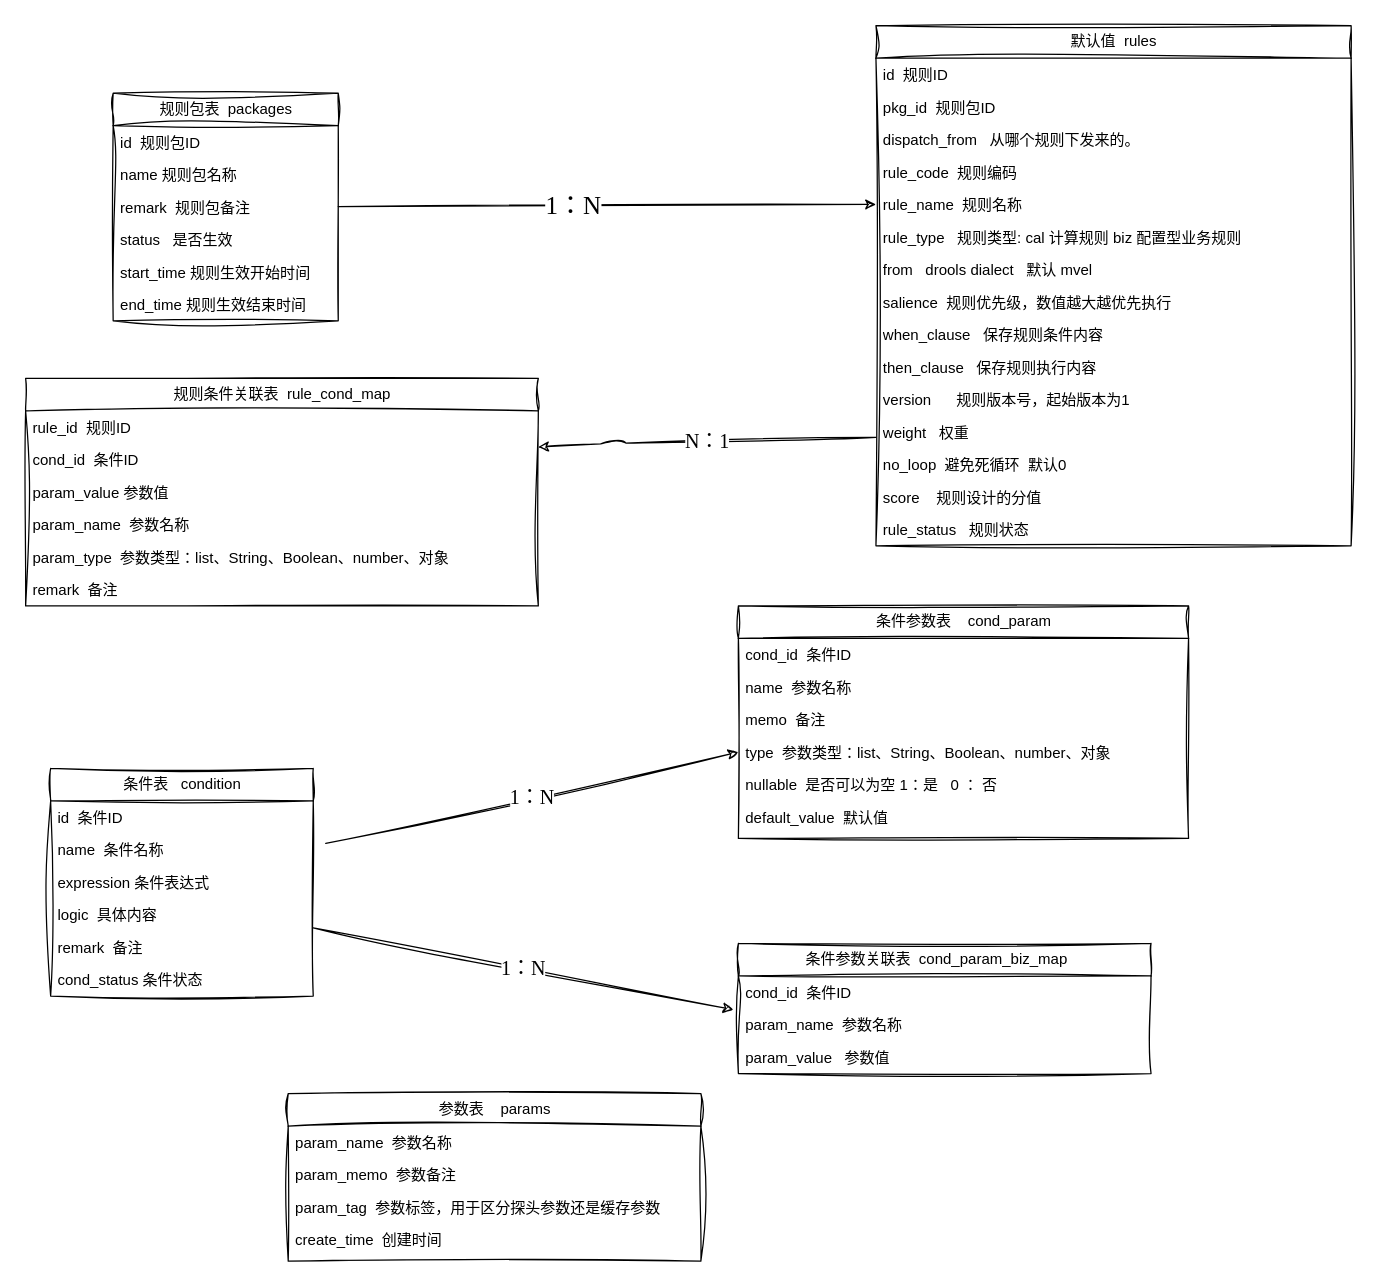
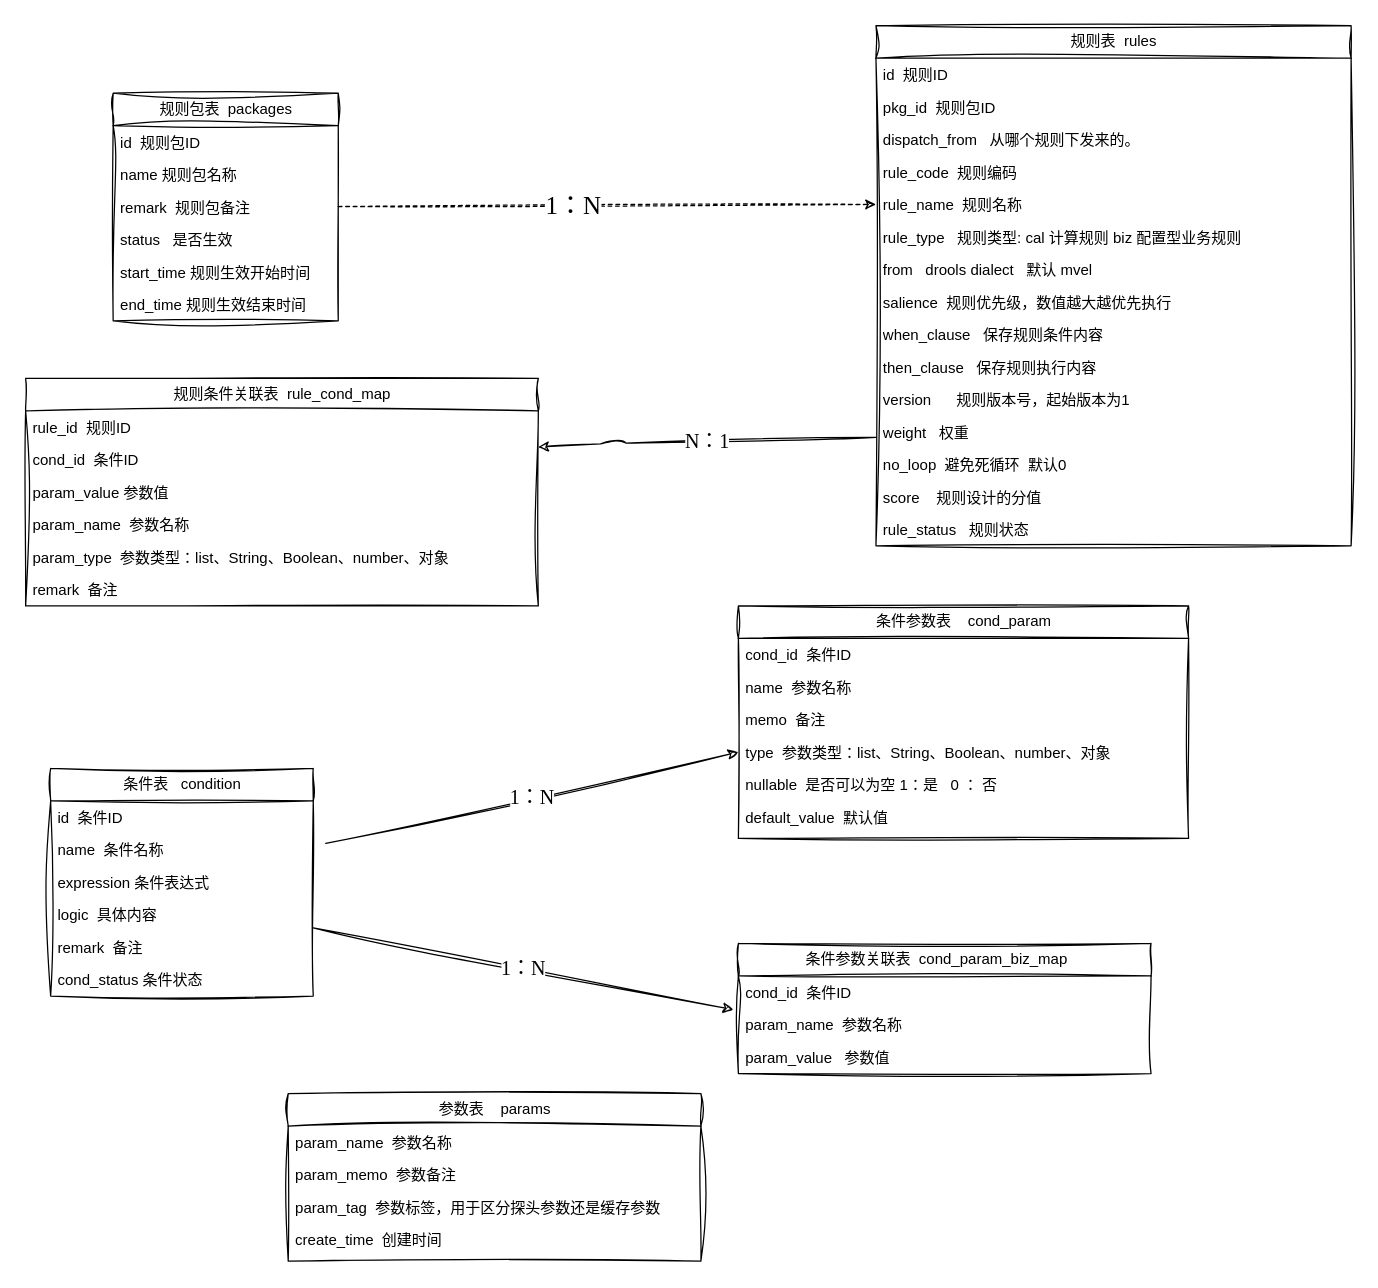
(1114, 42) -> (1114, 42)
(732, 205) -> (732, 205)
